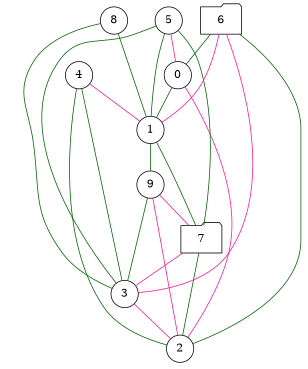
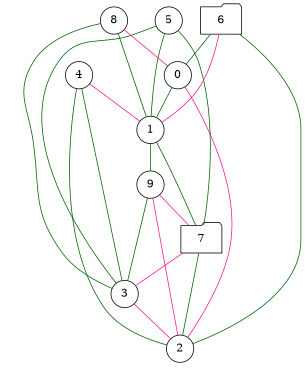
(173, 48) -> (146, 48)
(250, 195) -> none
